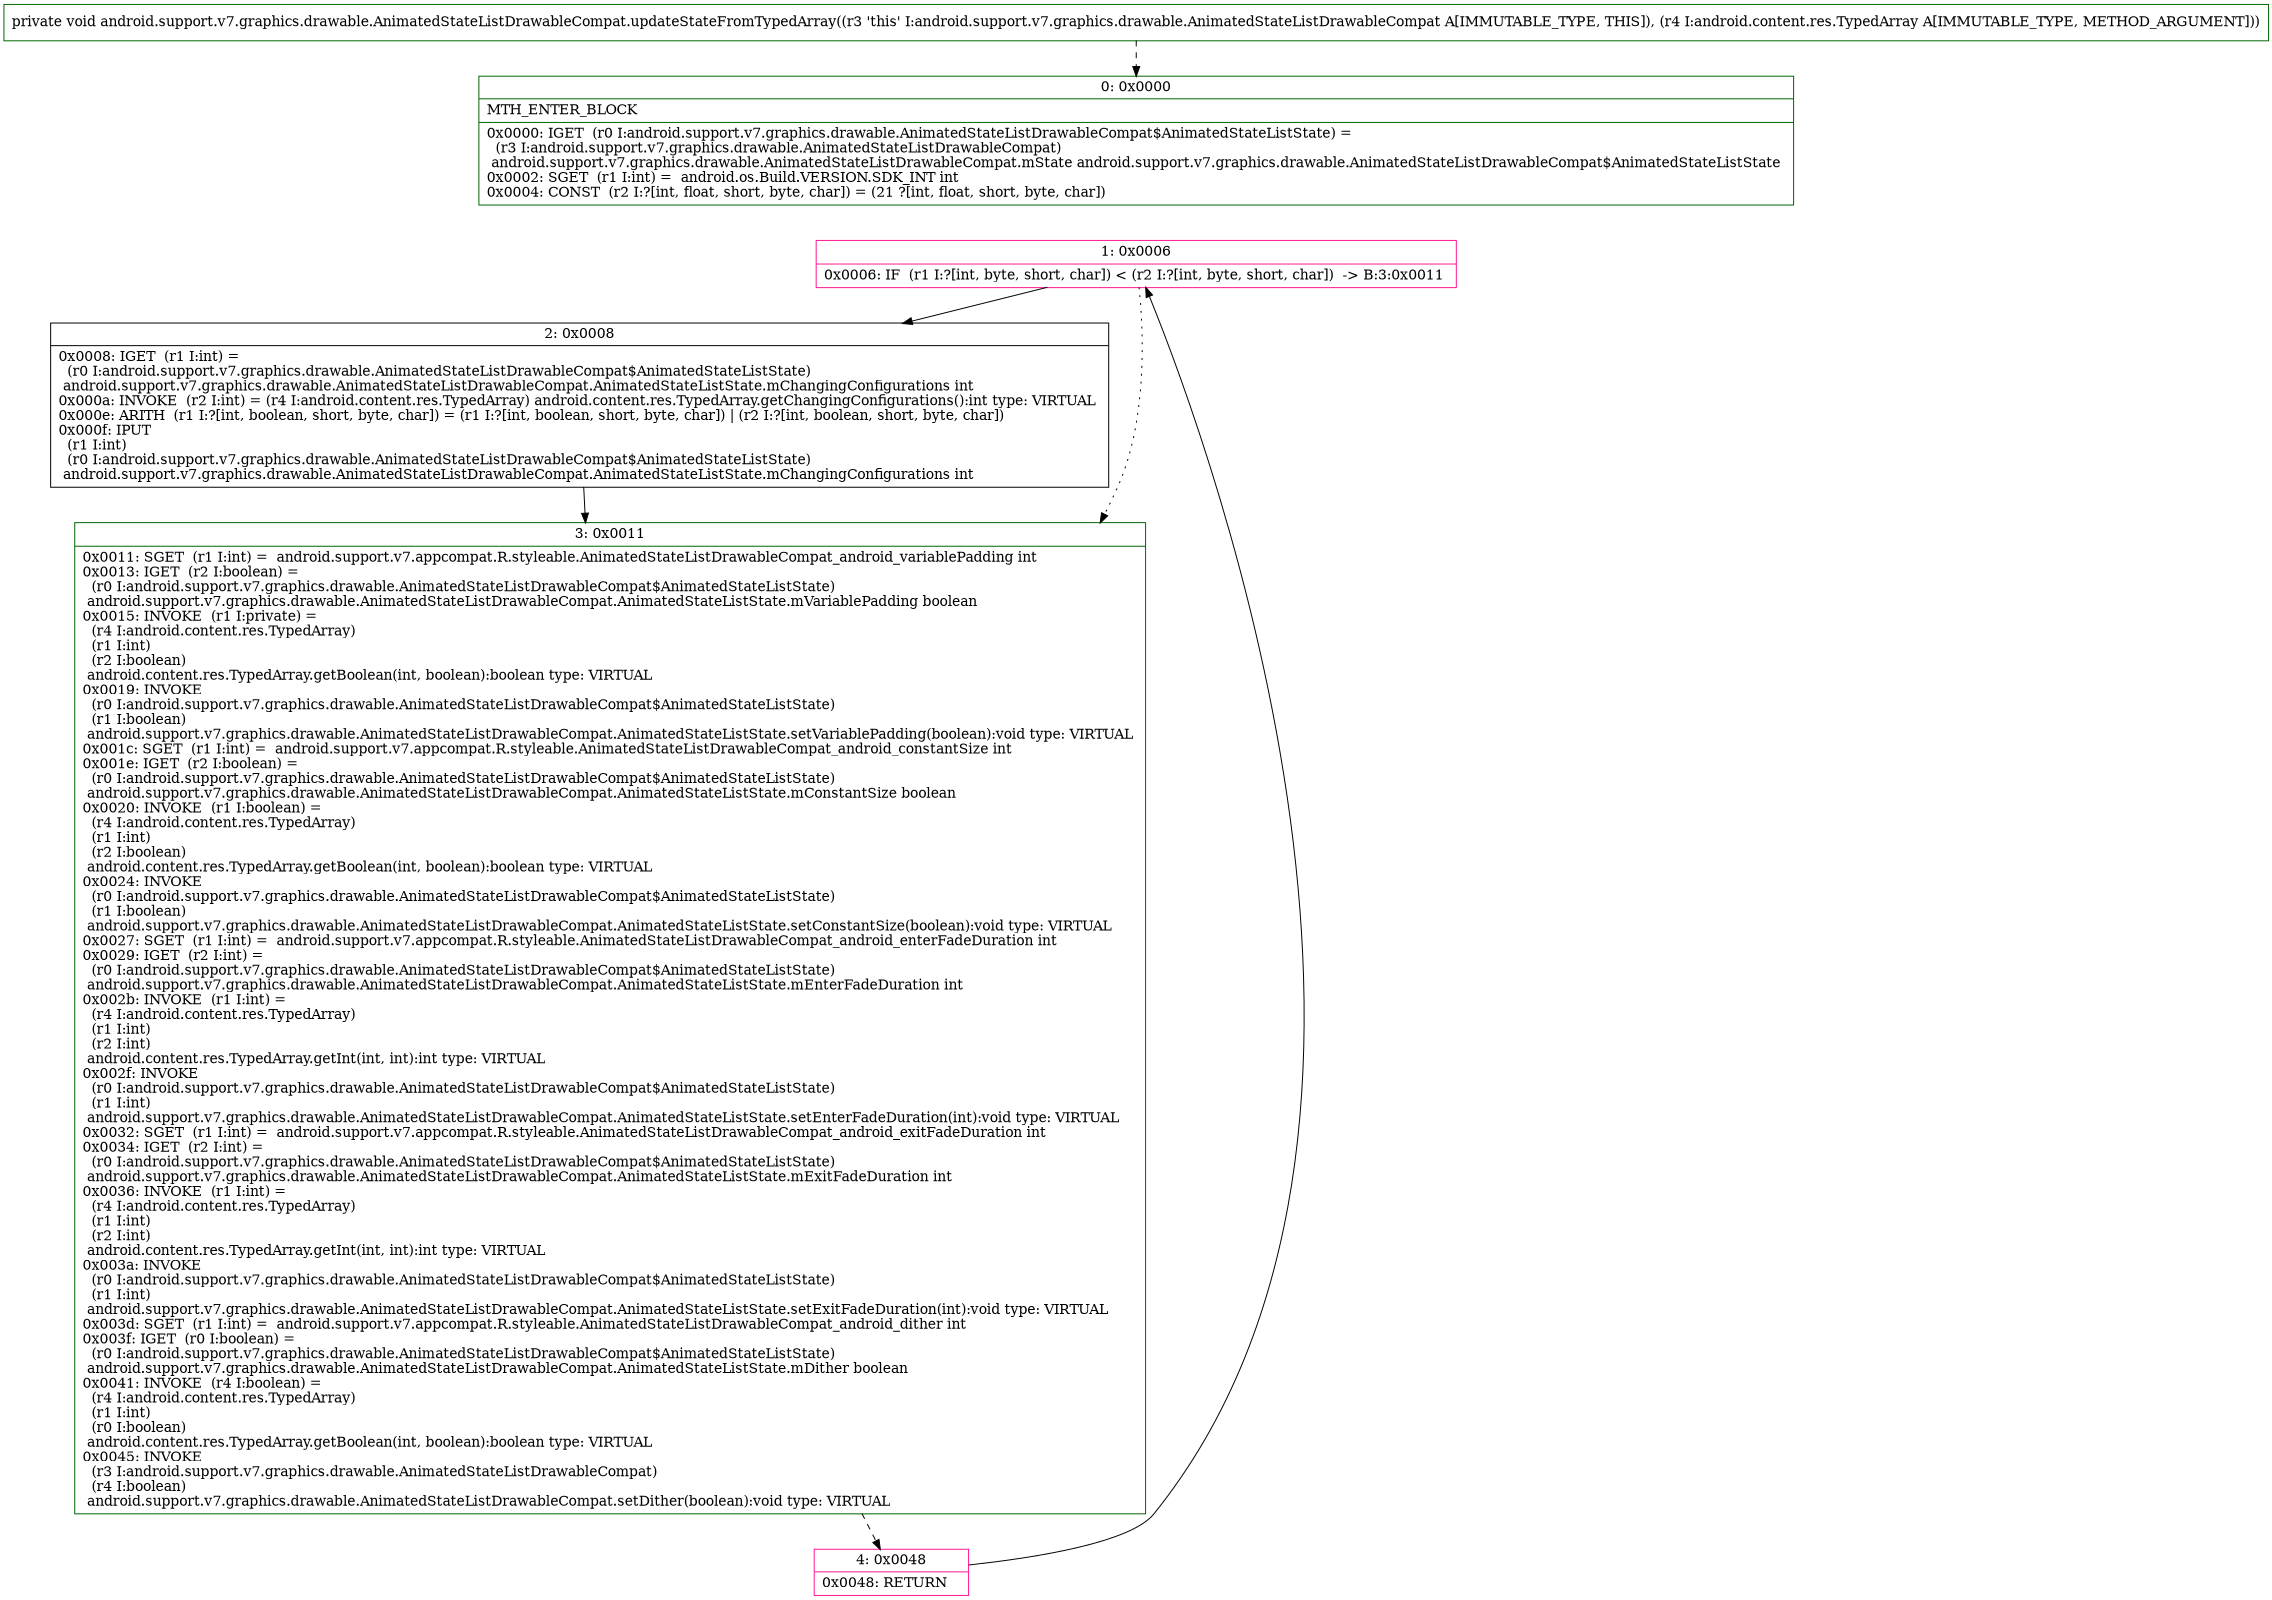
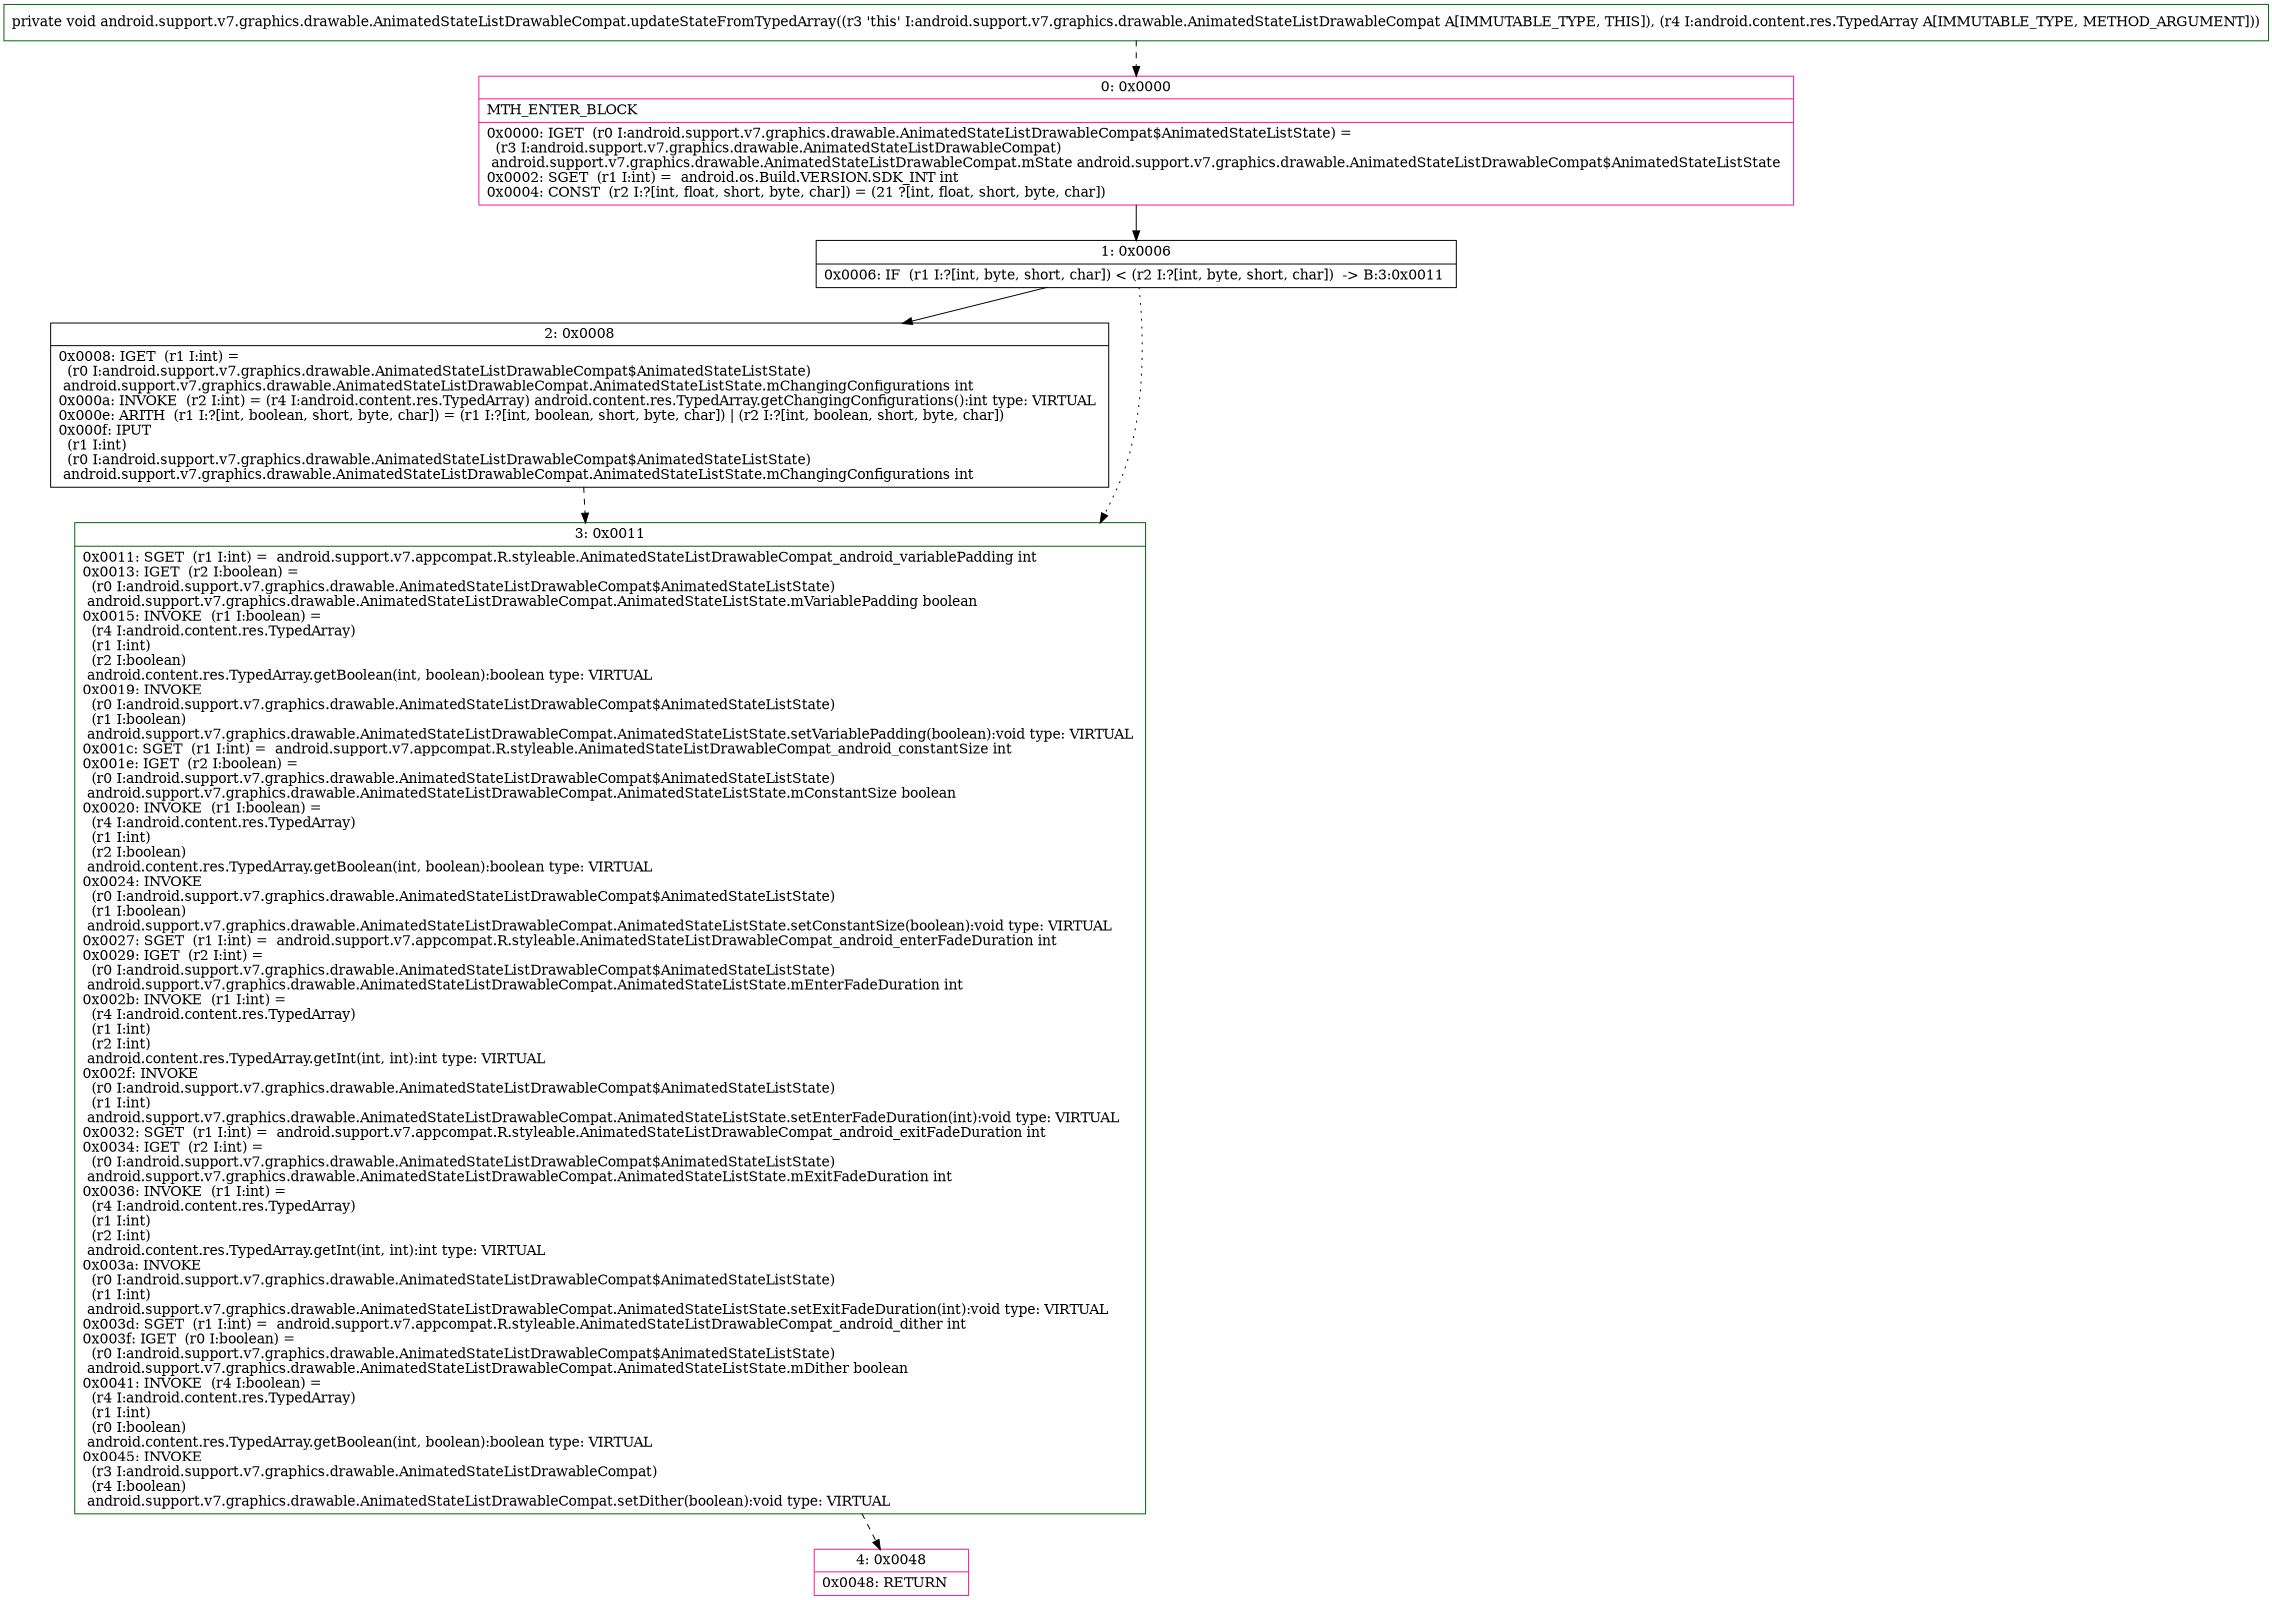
(1136, 141) -> (1136, 141)
(1136, 264) -> (1136, 264)
(584, 500) -> (584, 500)
(203, 617) -> (205, 617)
(1304, 1008) -> (1136, 218)
